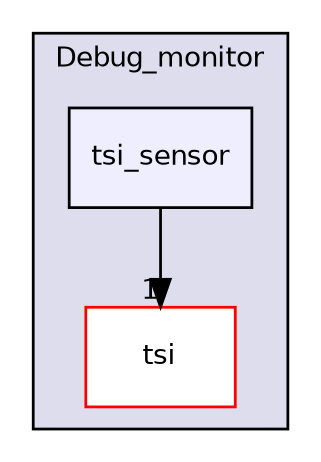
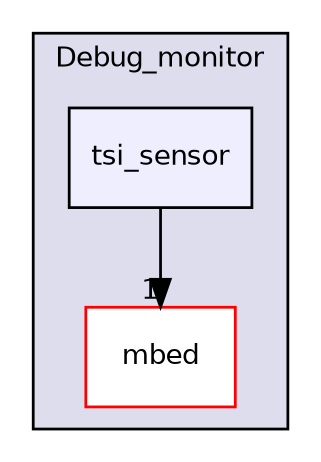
(161, 357) -> (161, 357)
